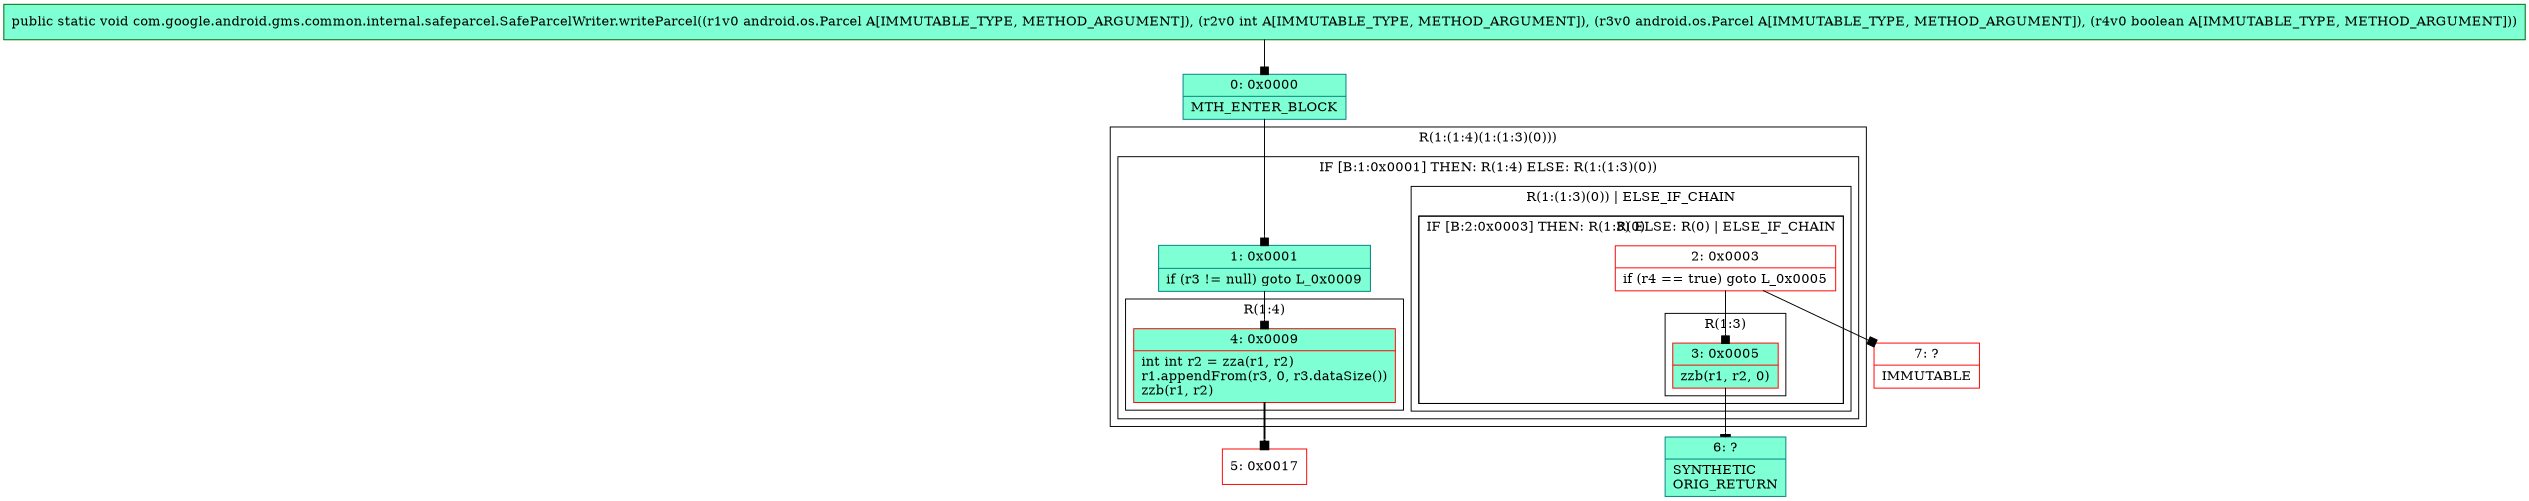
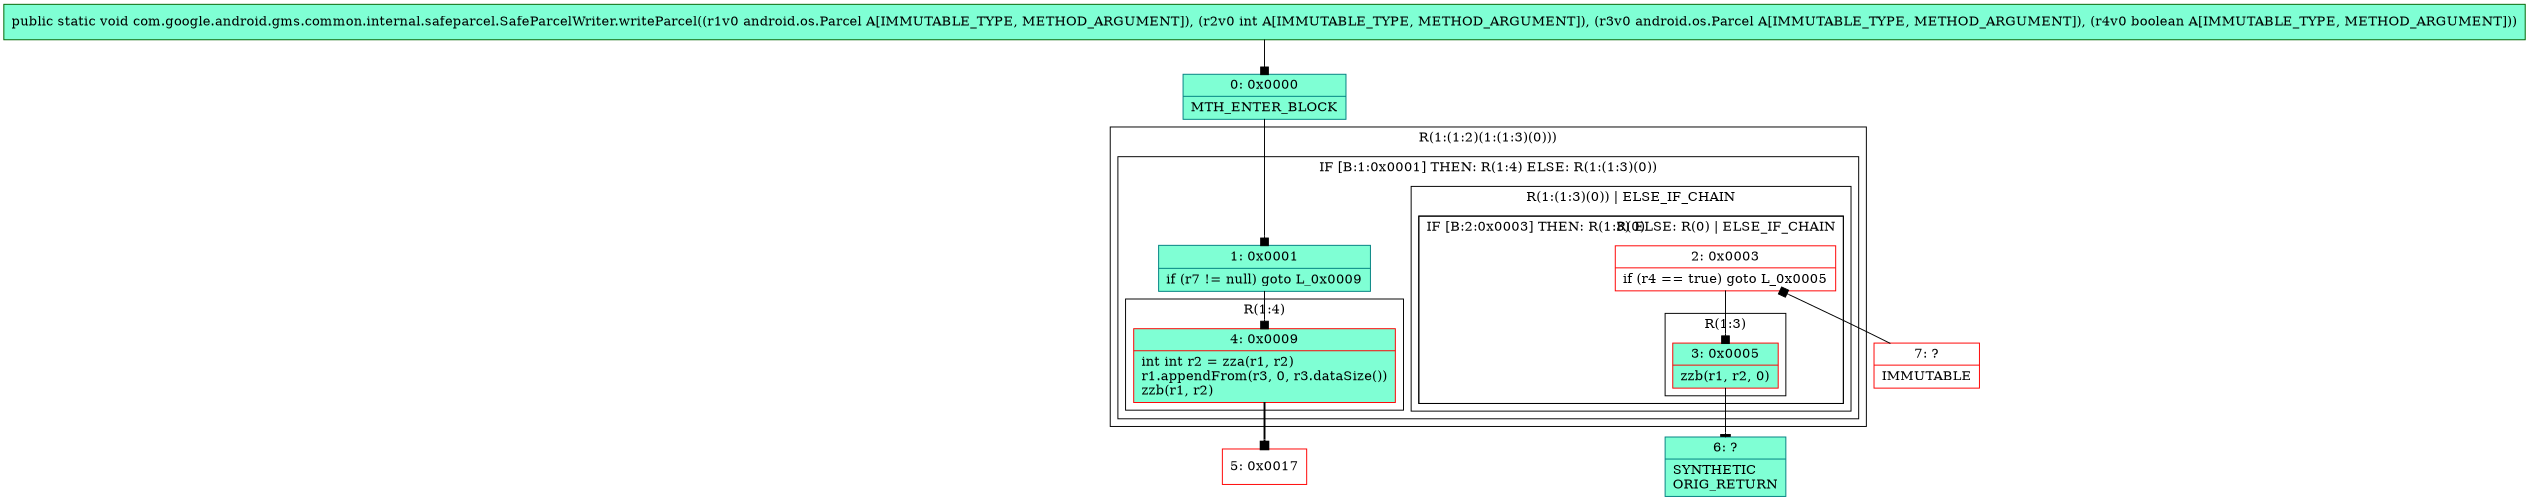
(1488, 138) -> (1488, 138)
(1265, 279) -> (1265, 279)
(1815, 315) -> (1837, 318)
